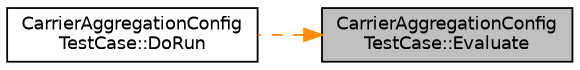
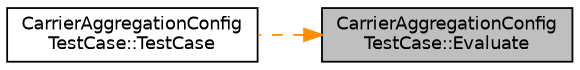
(132, 35) -> (132, 35)
